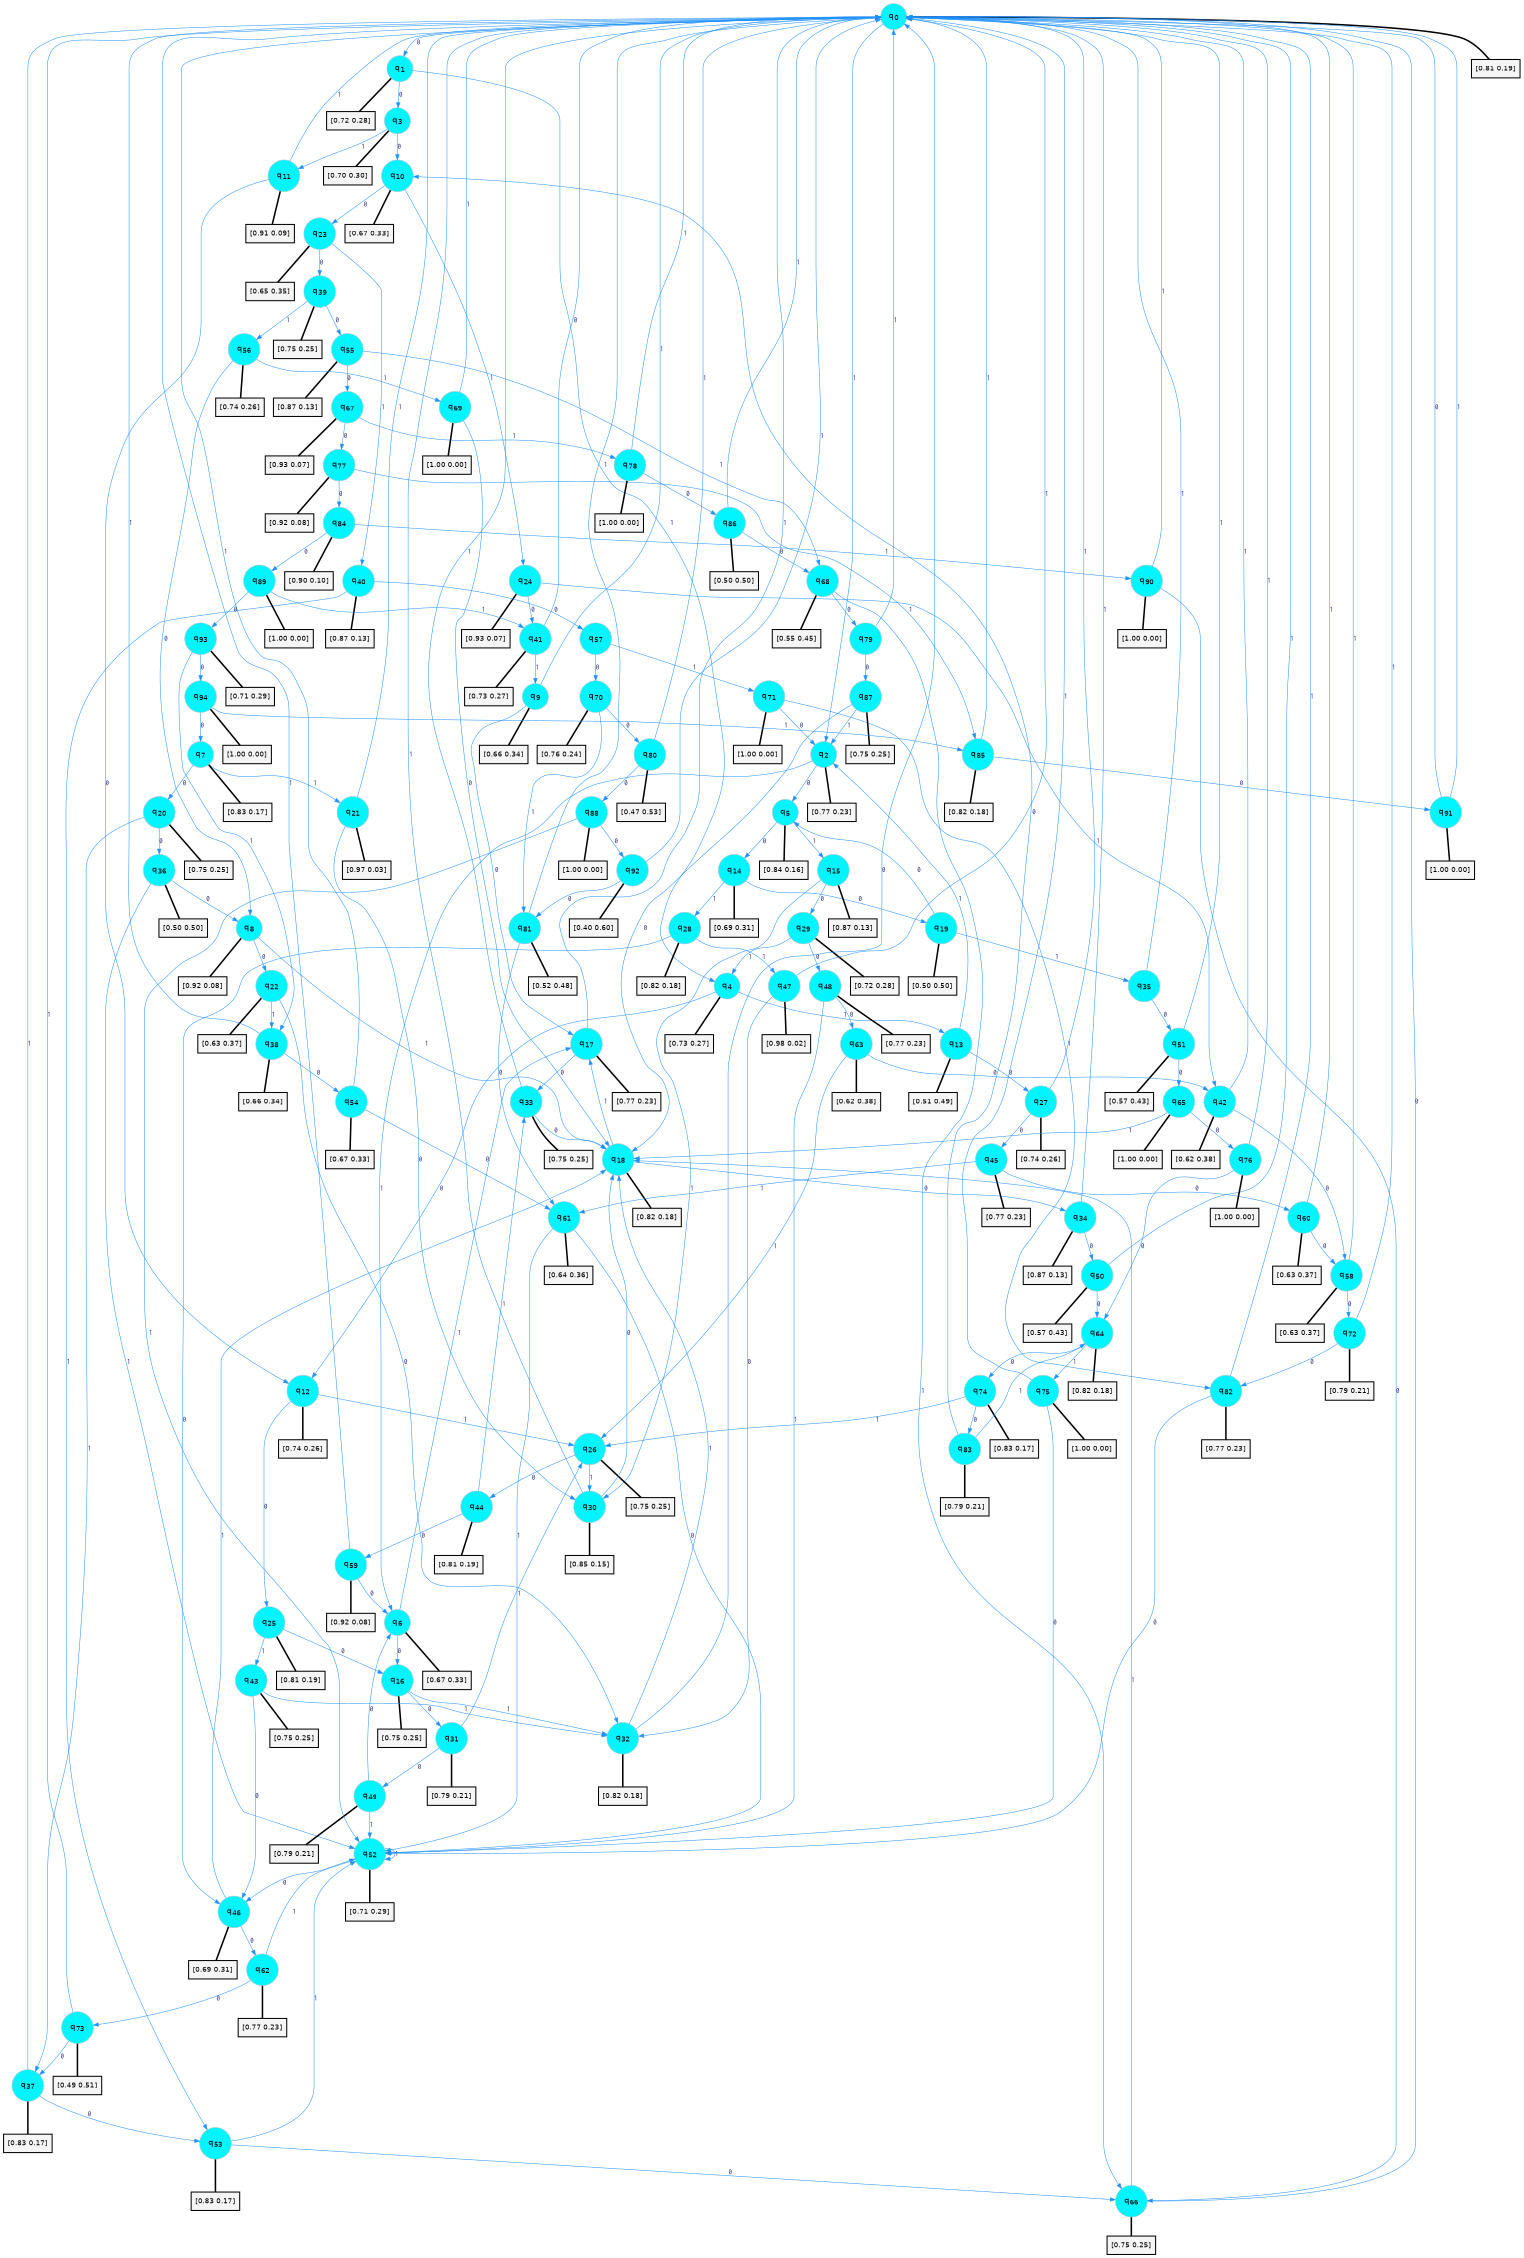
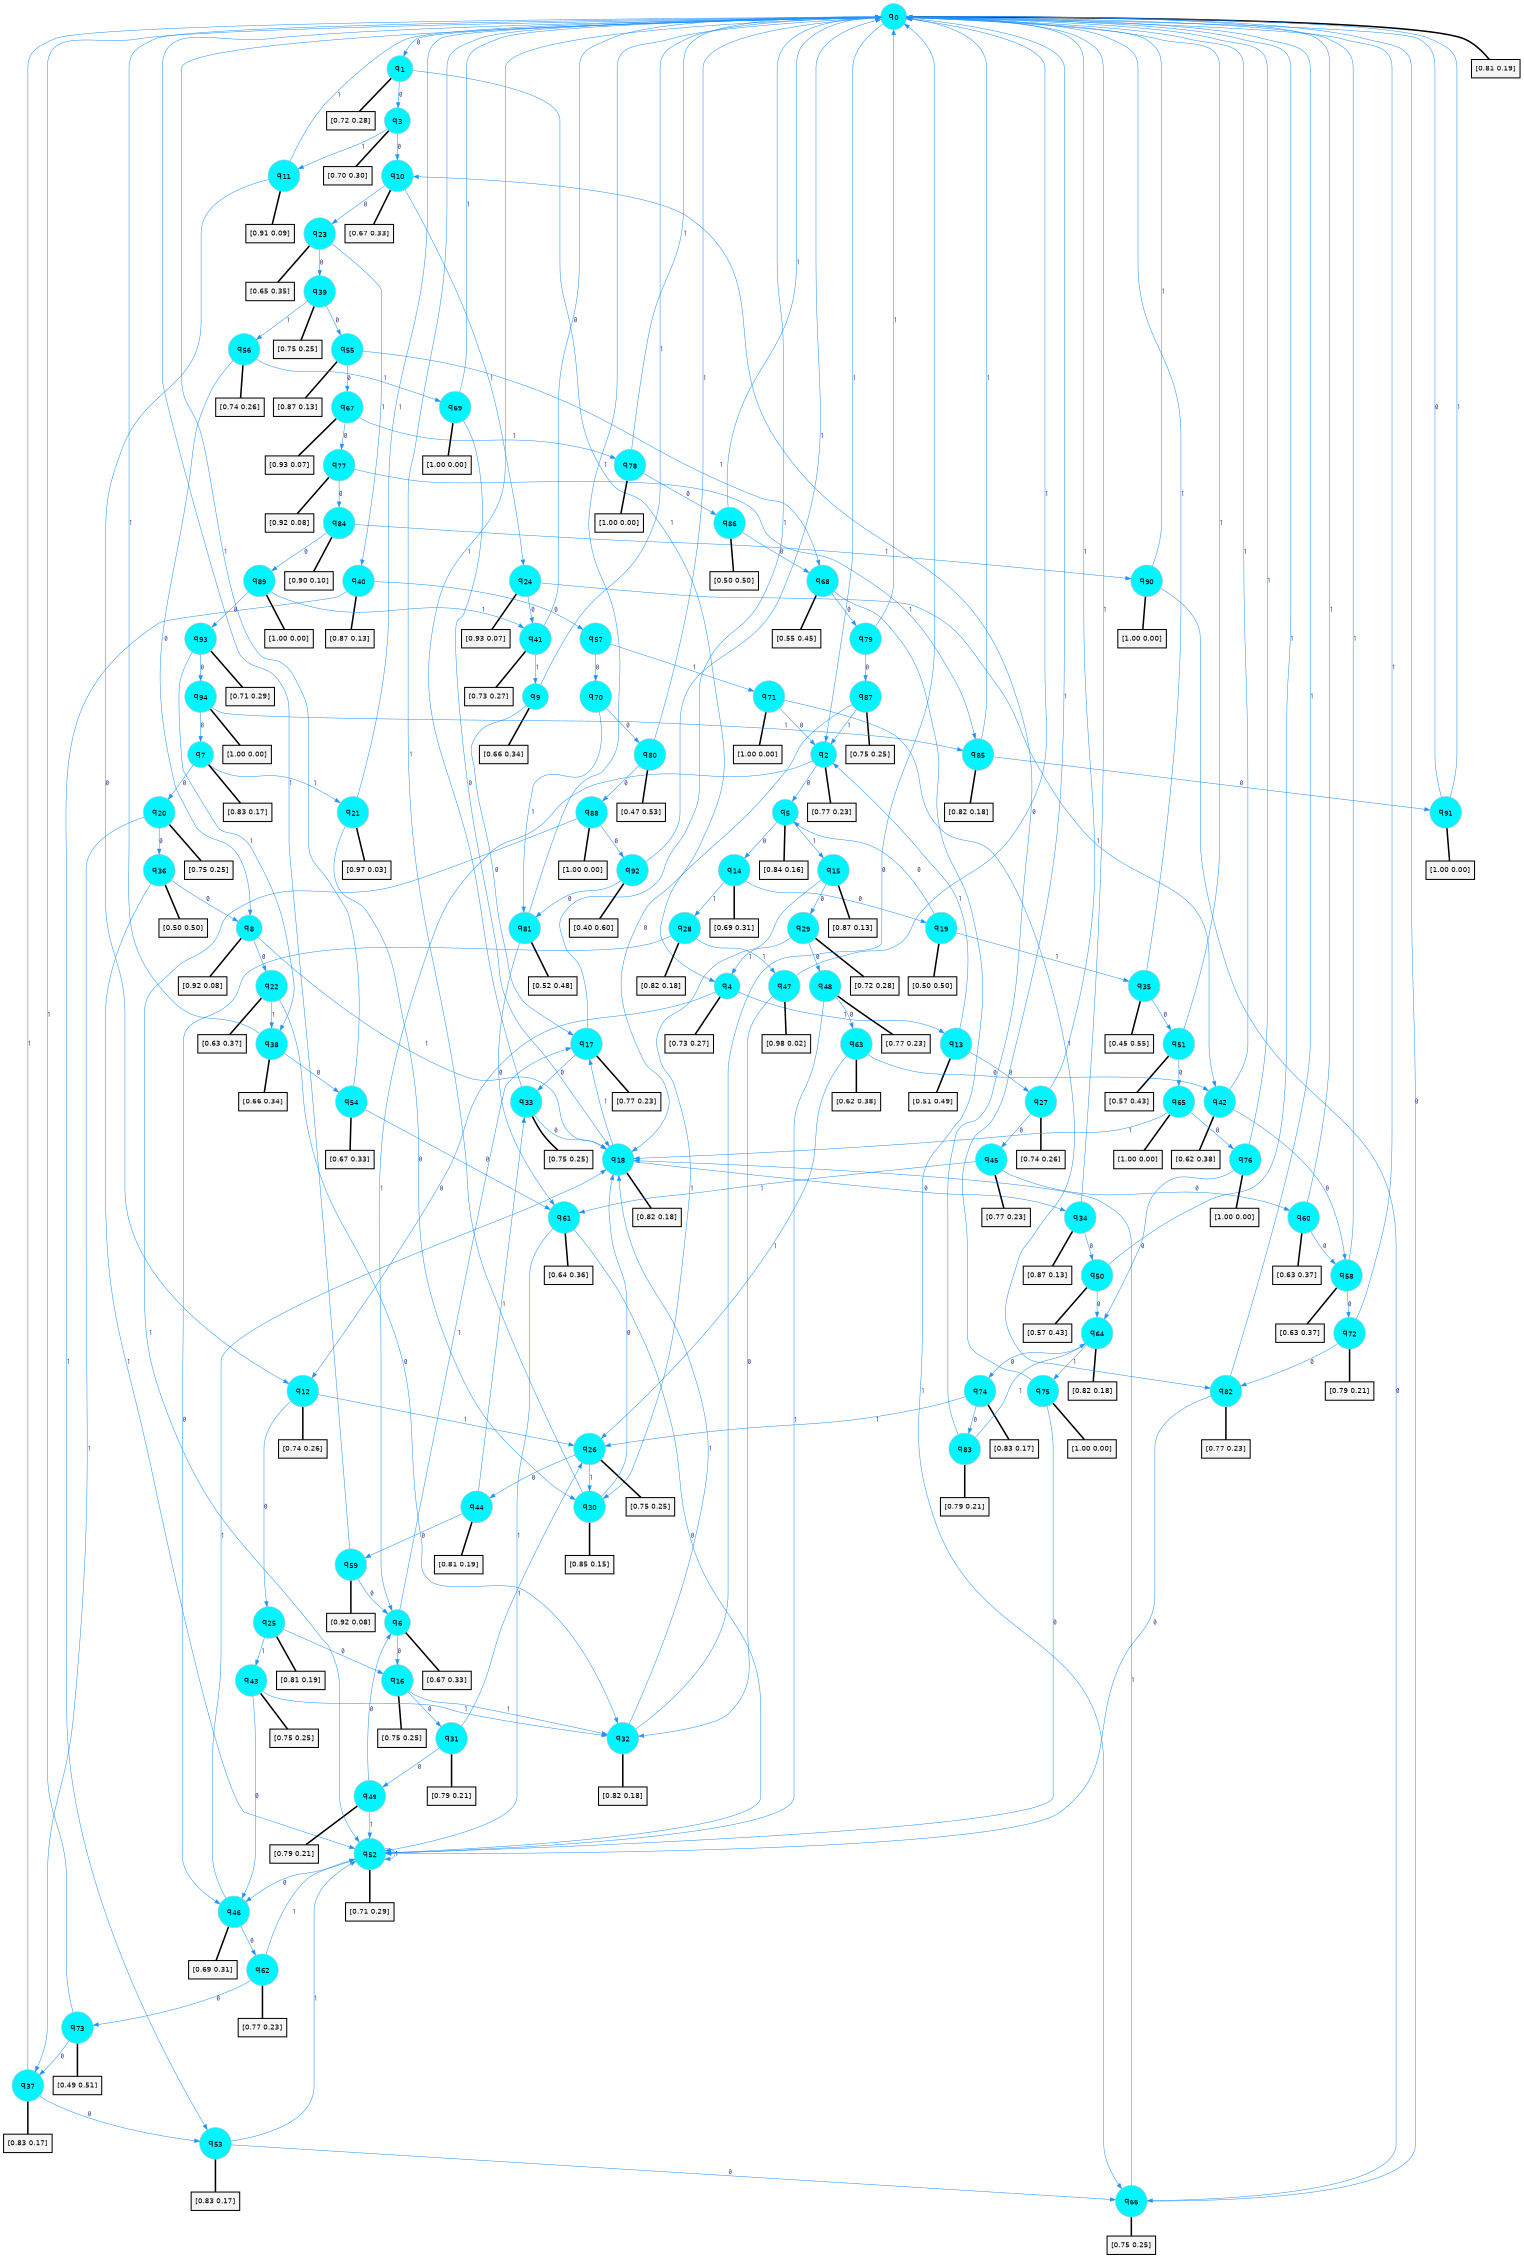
(561, 755) -> none
none -> (1129, 1044)
